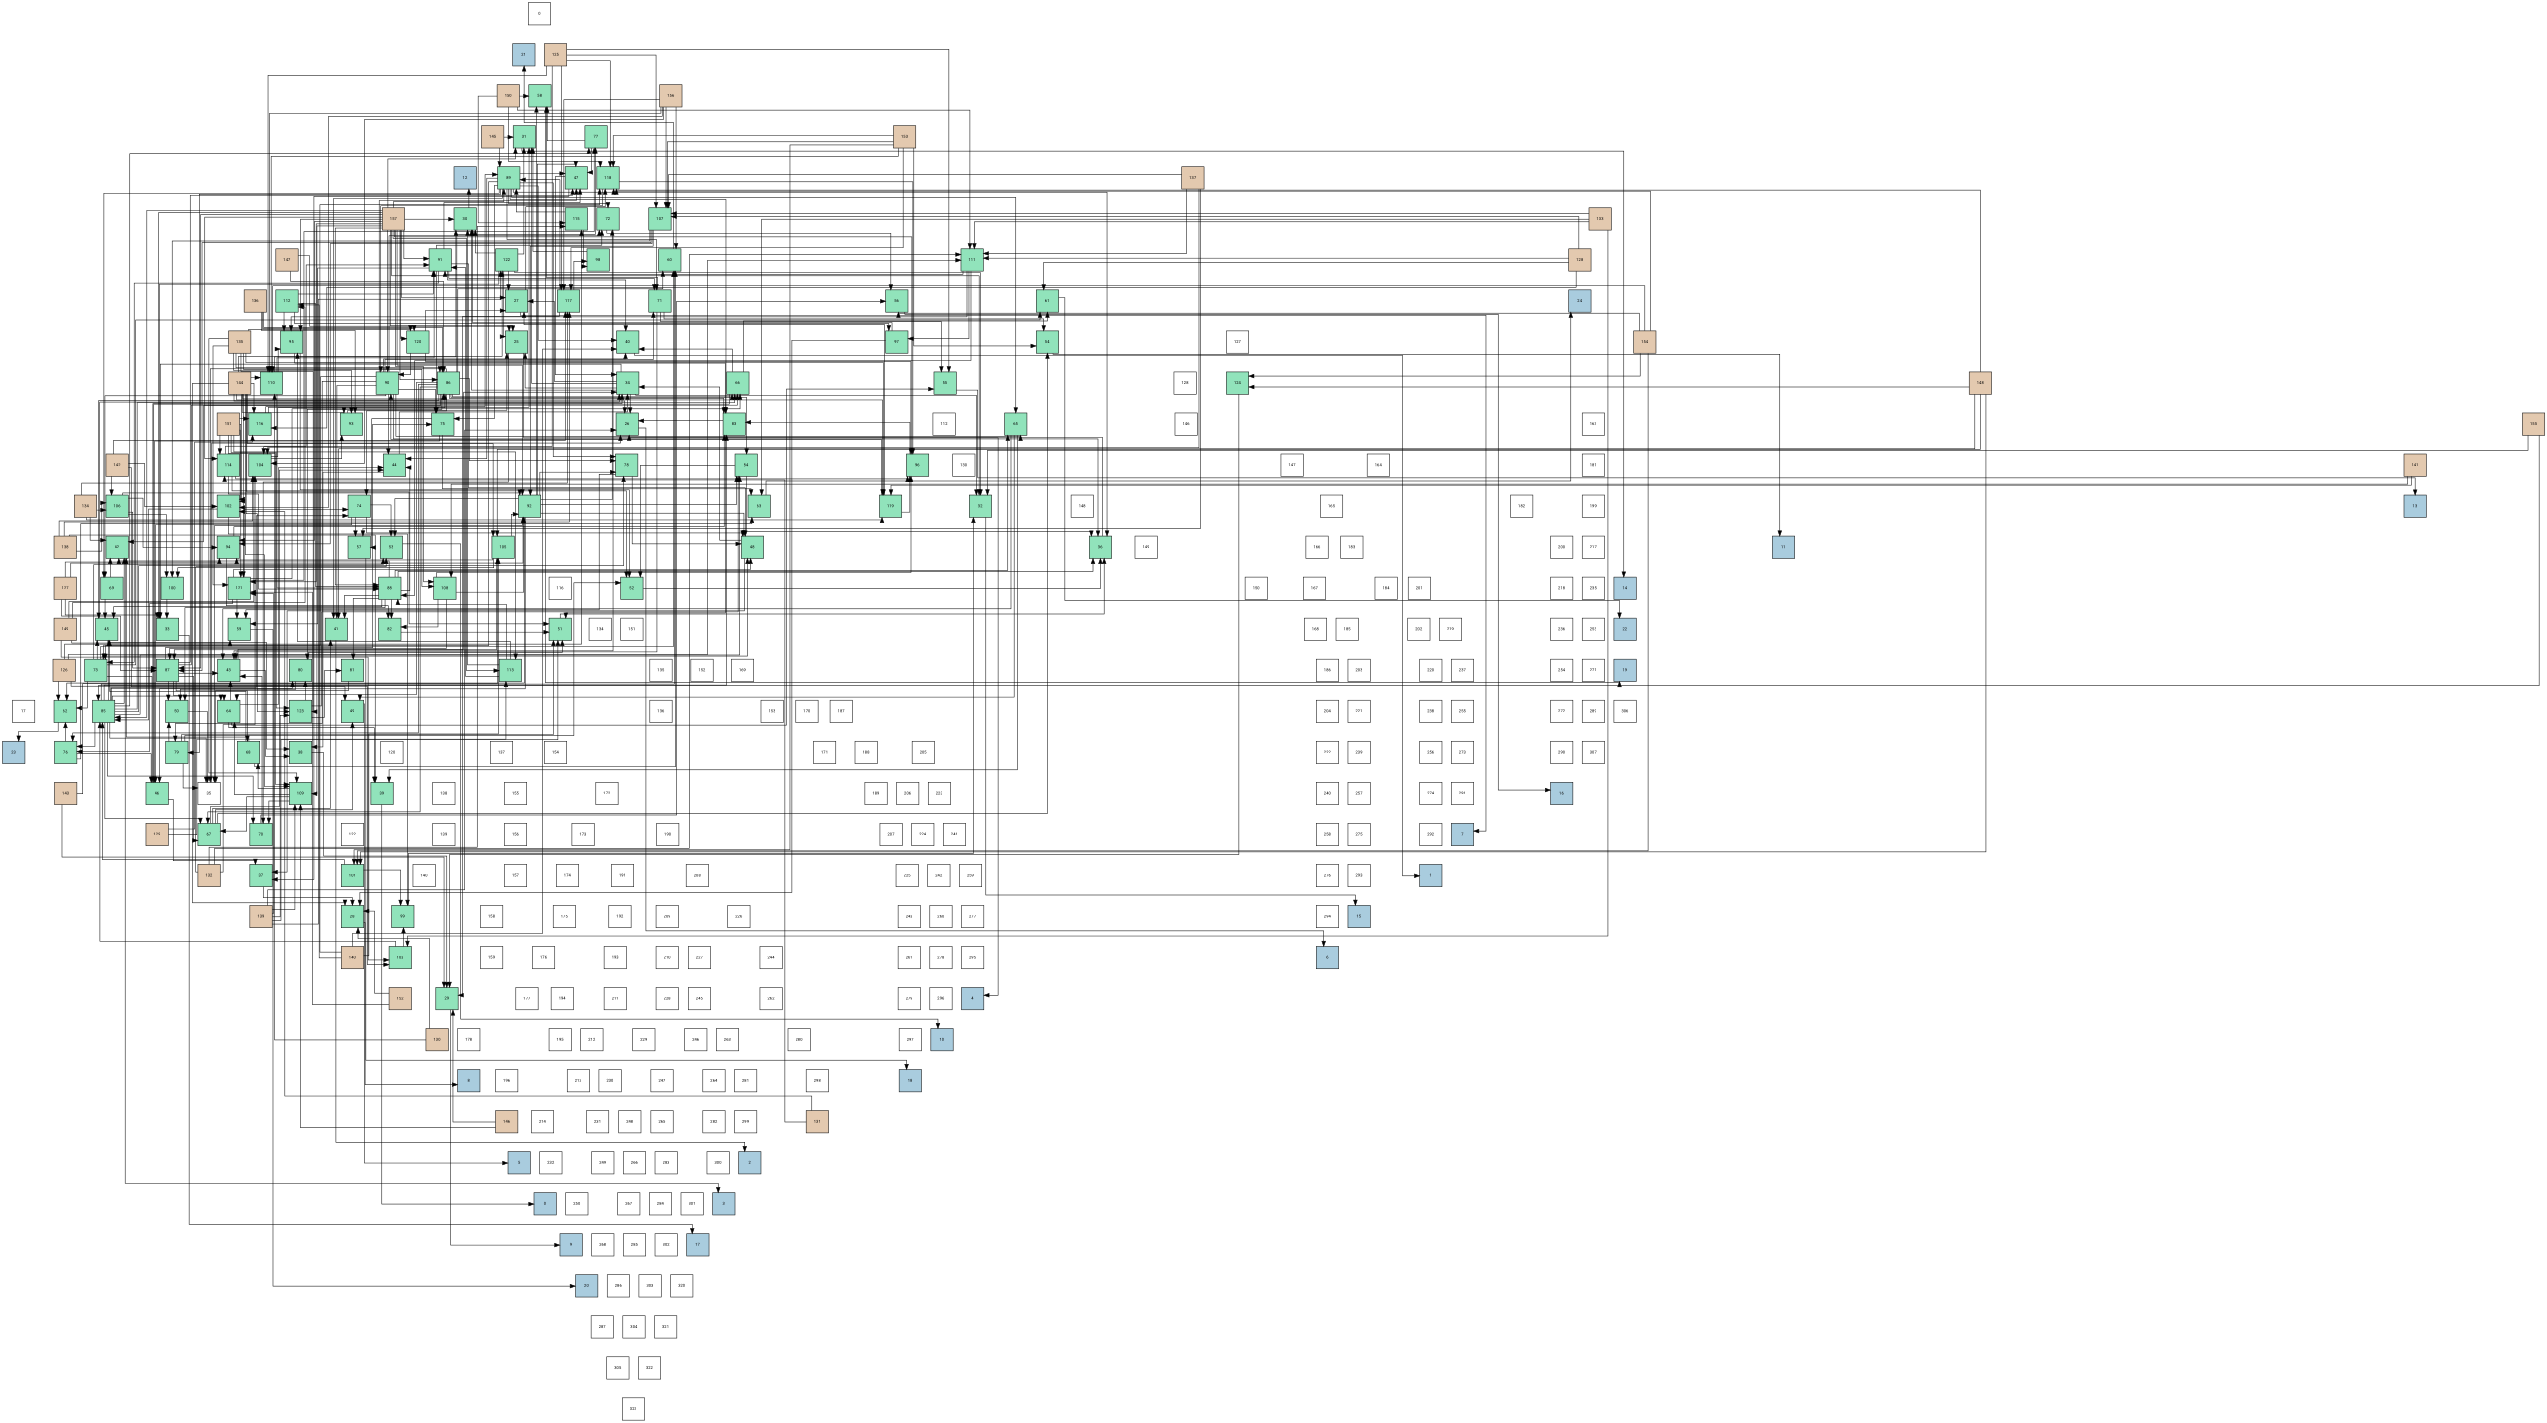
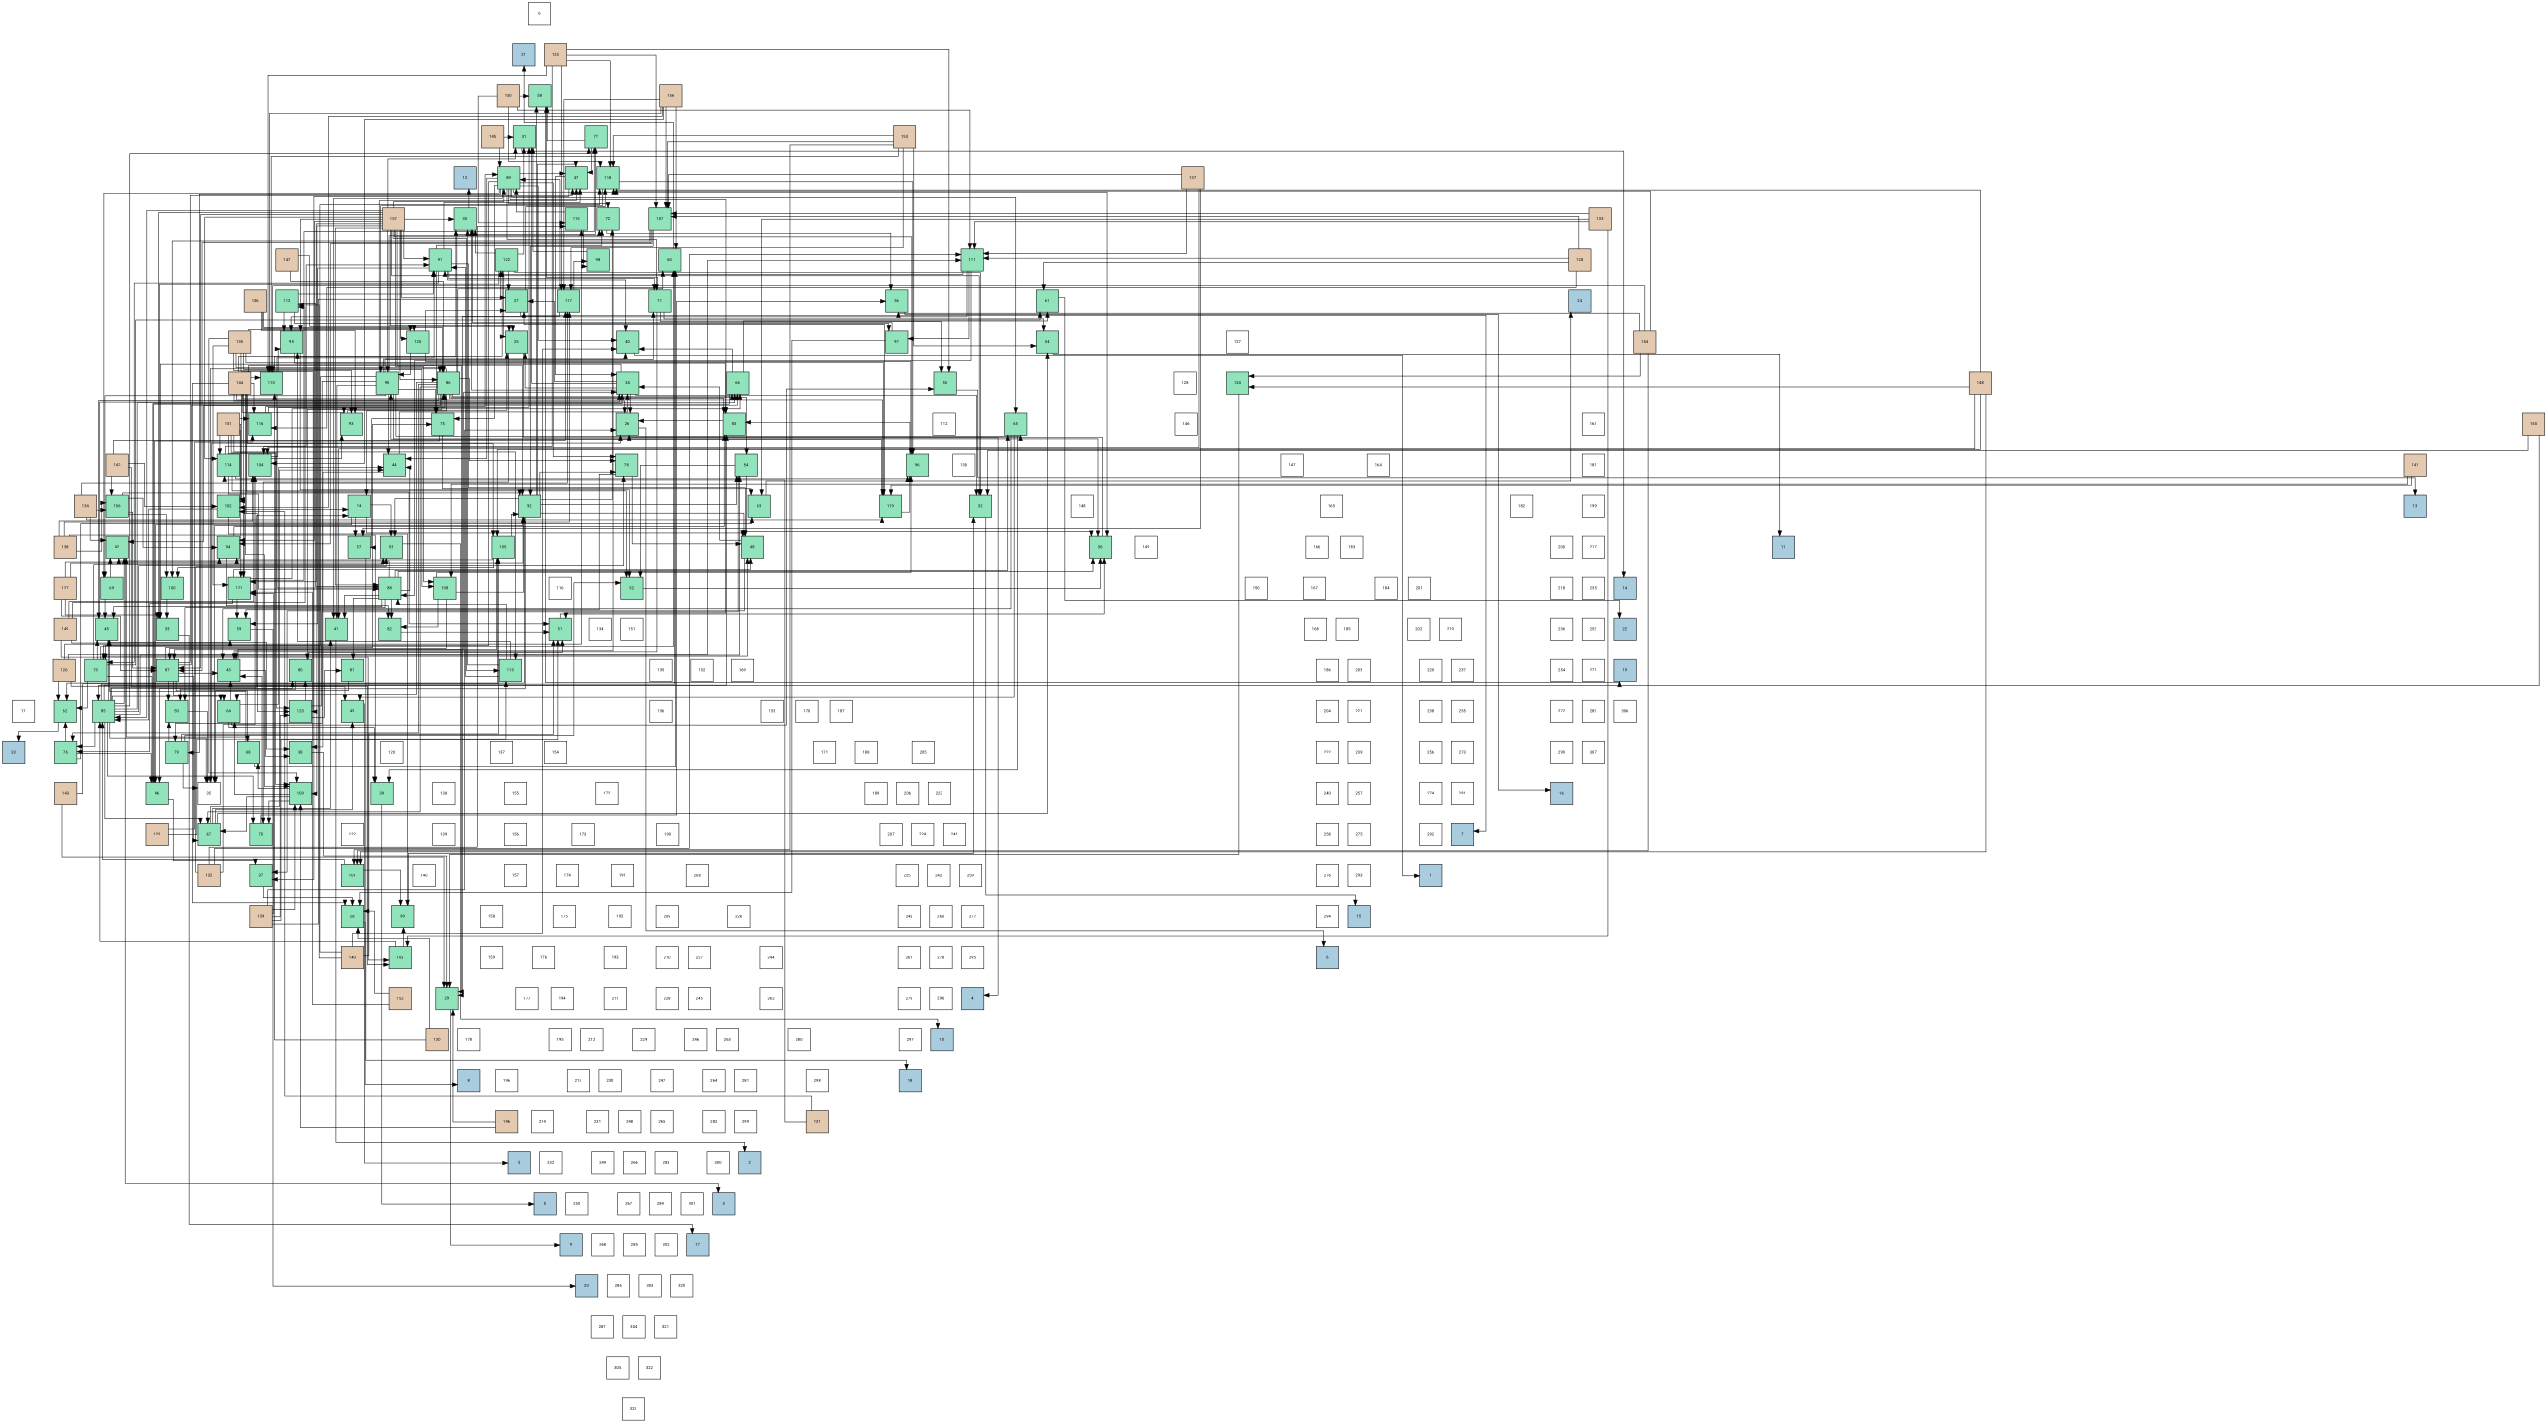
none -> (462, 569)
